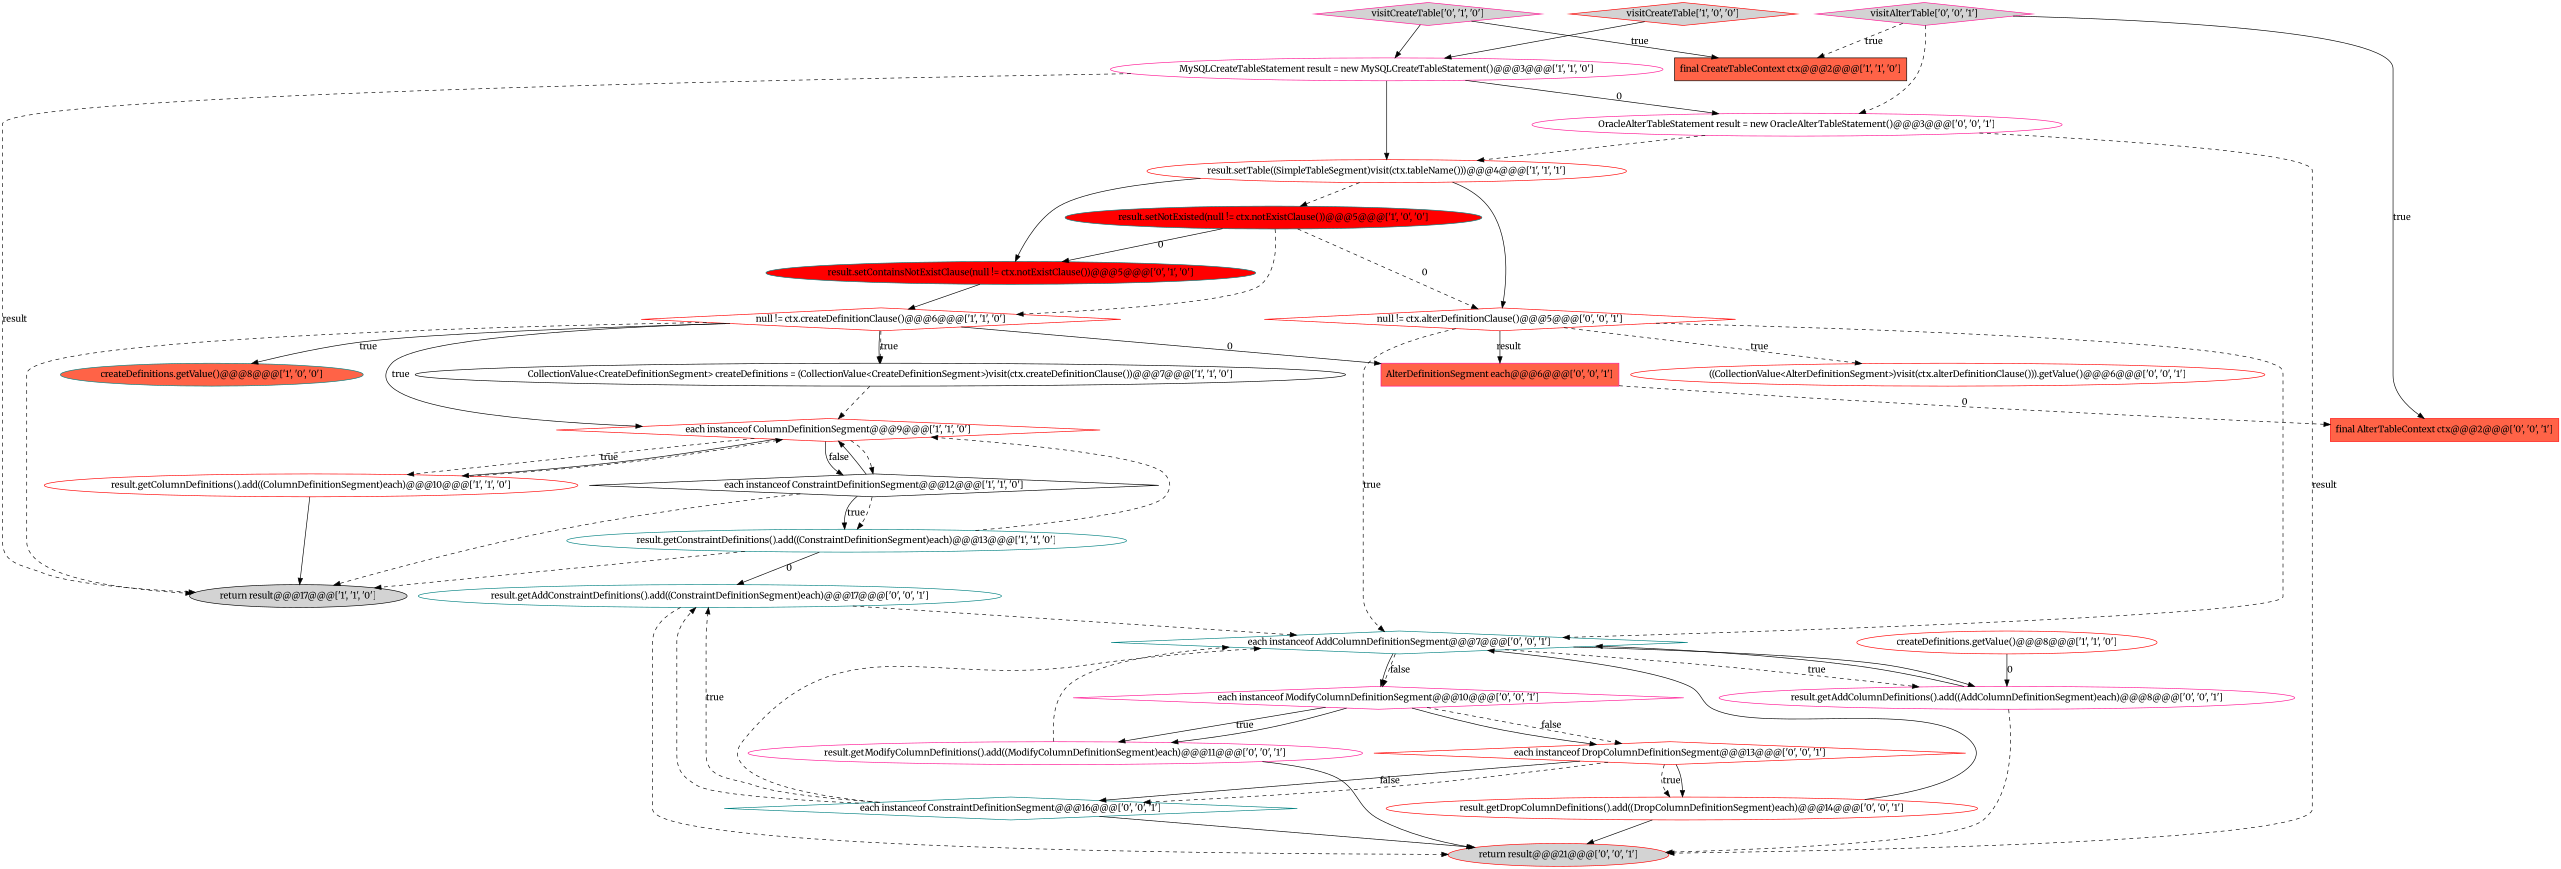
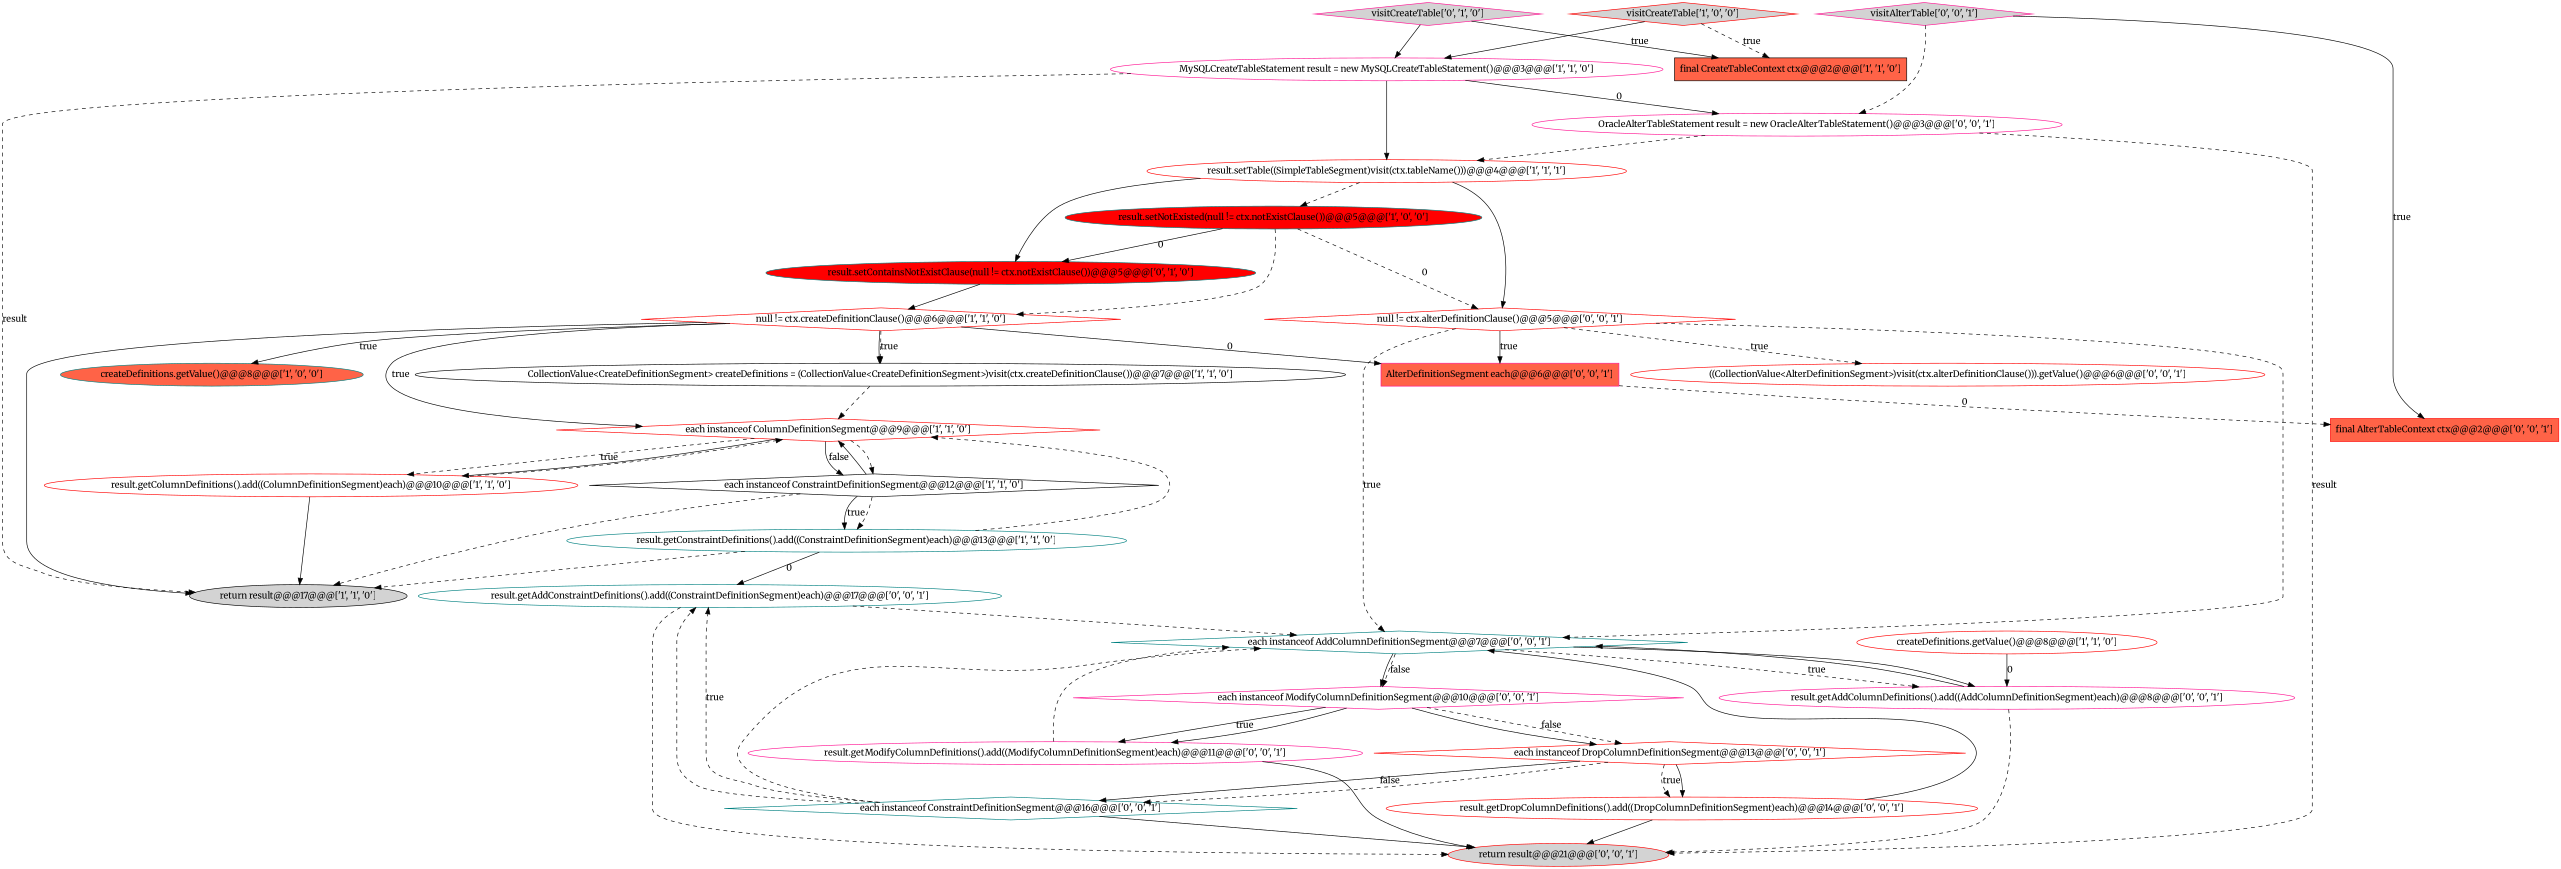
(1863, 39) -> (1732, 39)
(193, 343) -> (193, 343)
(1509, 347) -> (1509, 347)
